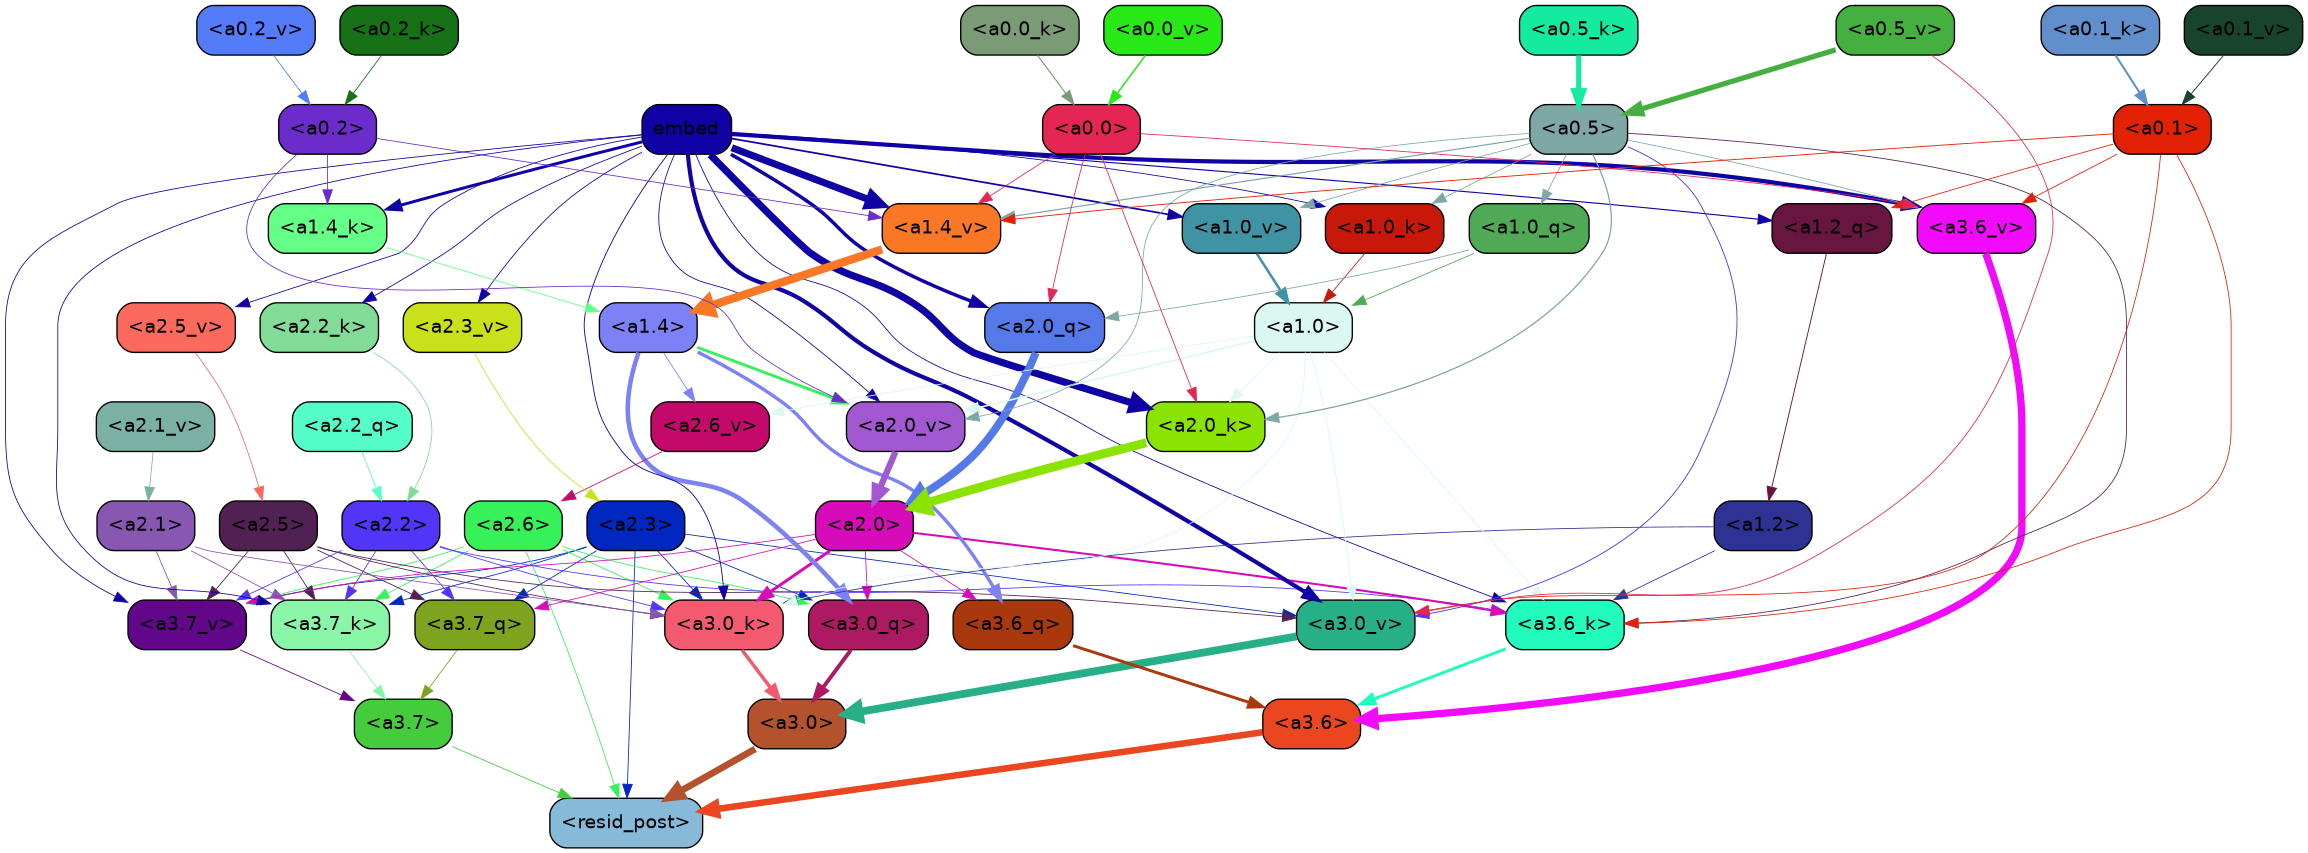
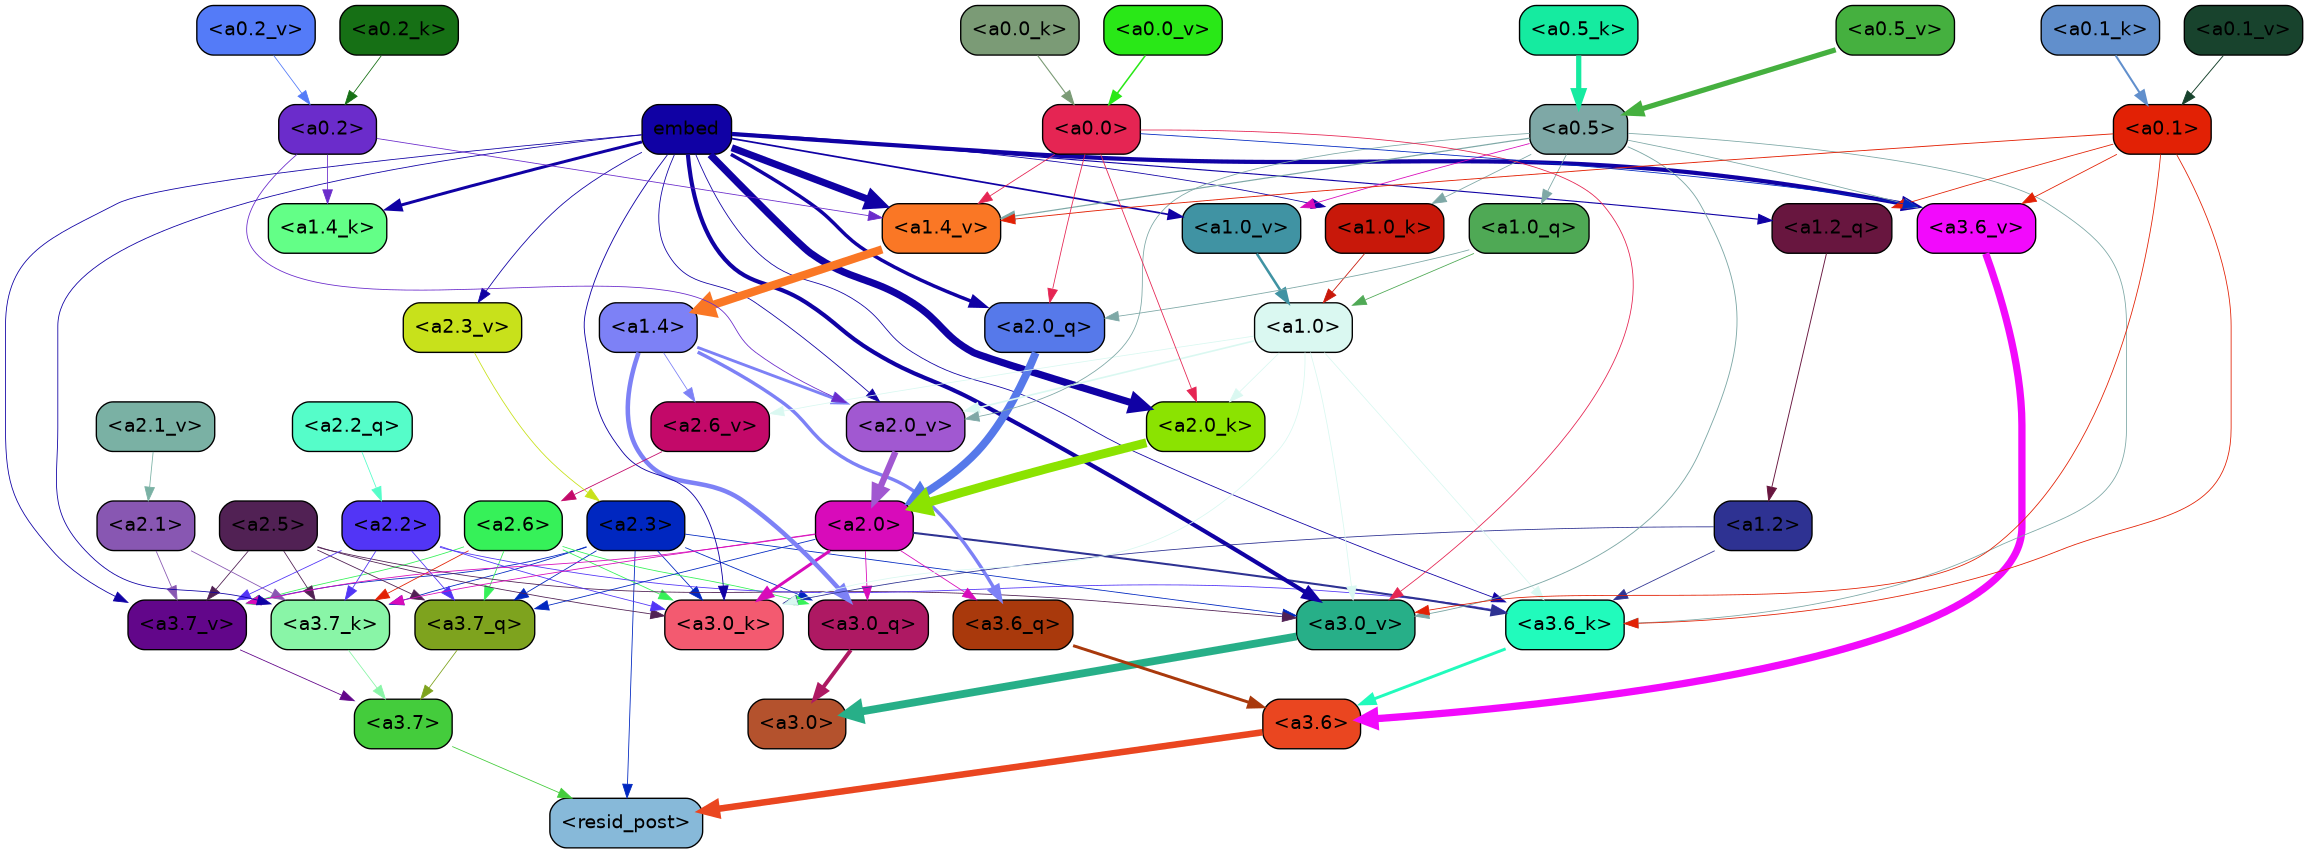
(1523, 161) -> (1523, 161)
(1422, 173) -> (1422, 173)
(481, 276) -> none
(176, 328) -> none
(319, 328) -> none
(1503, 343) -> none
(2127, 366) -> (2127, 366)
(765, 373) -> (765, 373)
(1705, 439) -> (1705, 439)
(1916, 487) -> (1586, 192)
(444, 564) -> (444, 564)
none -> (609, 564)
(331, 569) -> none
(695, 569) -> (695, 569)
(1203, 569) -> (1203, 569)
(574, 667) -> (497, 569)
(756, 669) -> none
(718, 770) -> none
